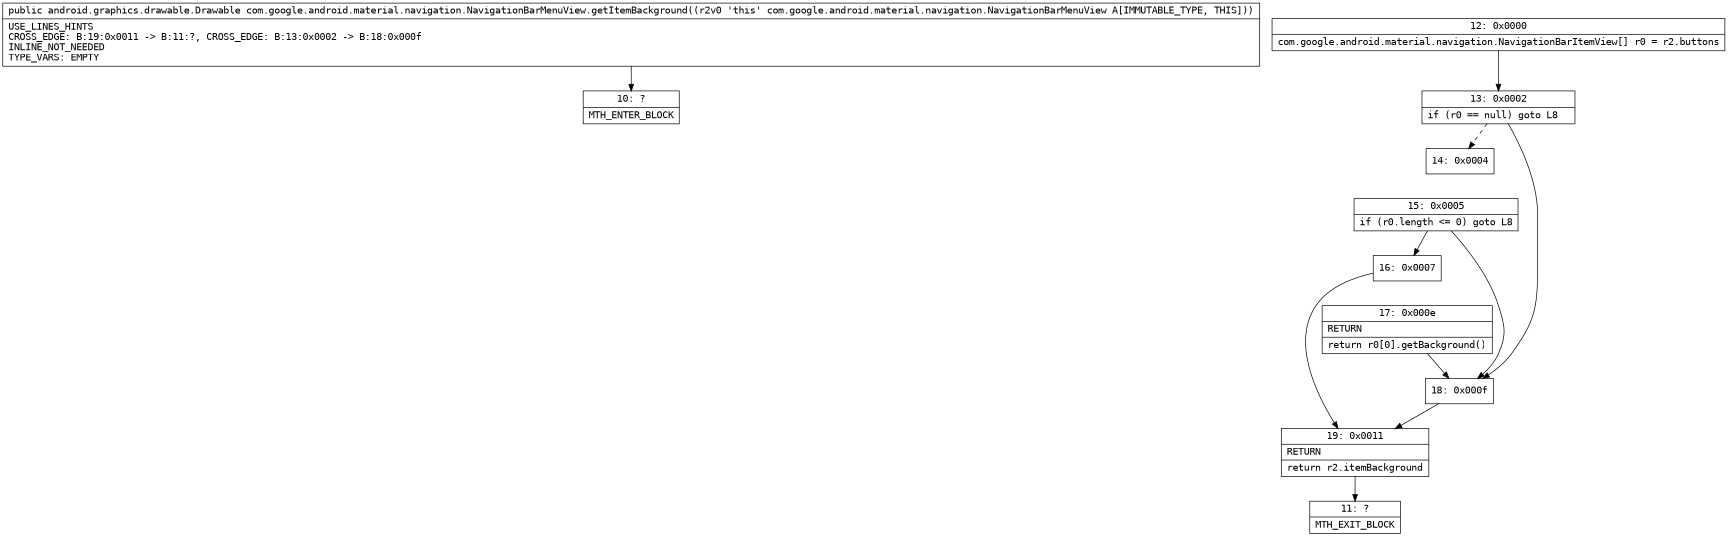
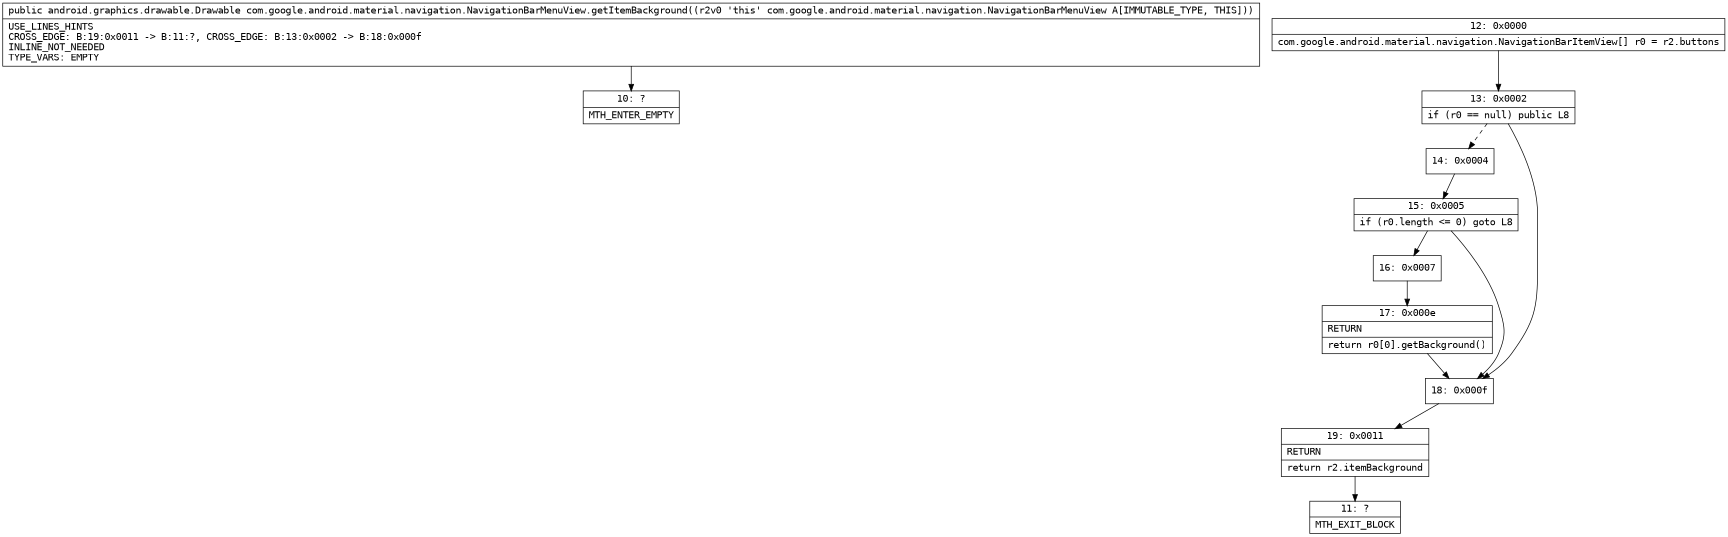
(631, 115) -> (631, 115)
(1493, 115) -> (1498, 115)
none -> (1450, 183)
(1306, 333) -> (1407, 290)
